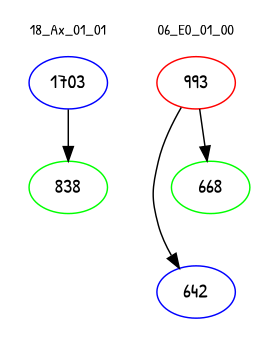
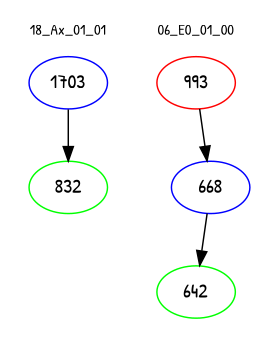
(154, 180) -> (204, 232)
(68, 187) -> (68, 187)
(211, 187) -> (211, 187)
(196, 292) -> (196, 292)
